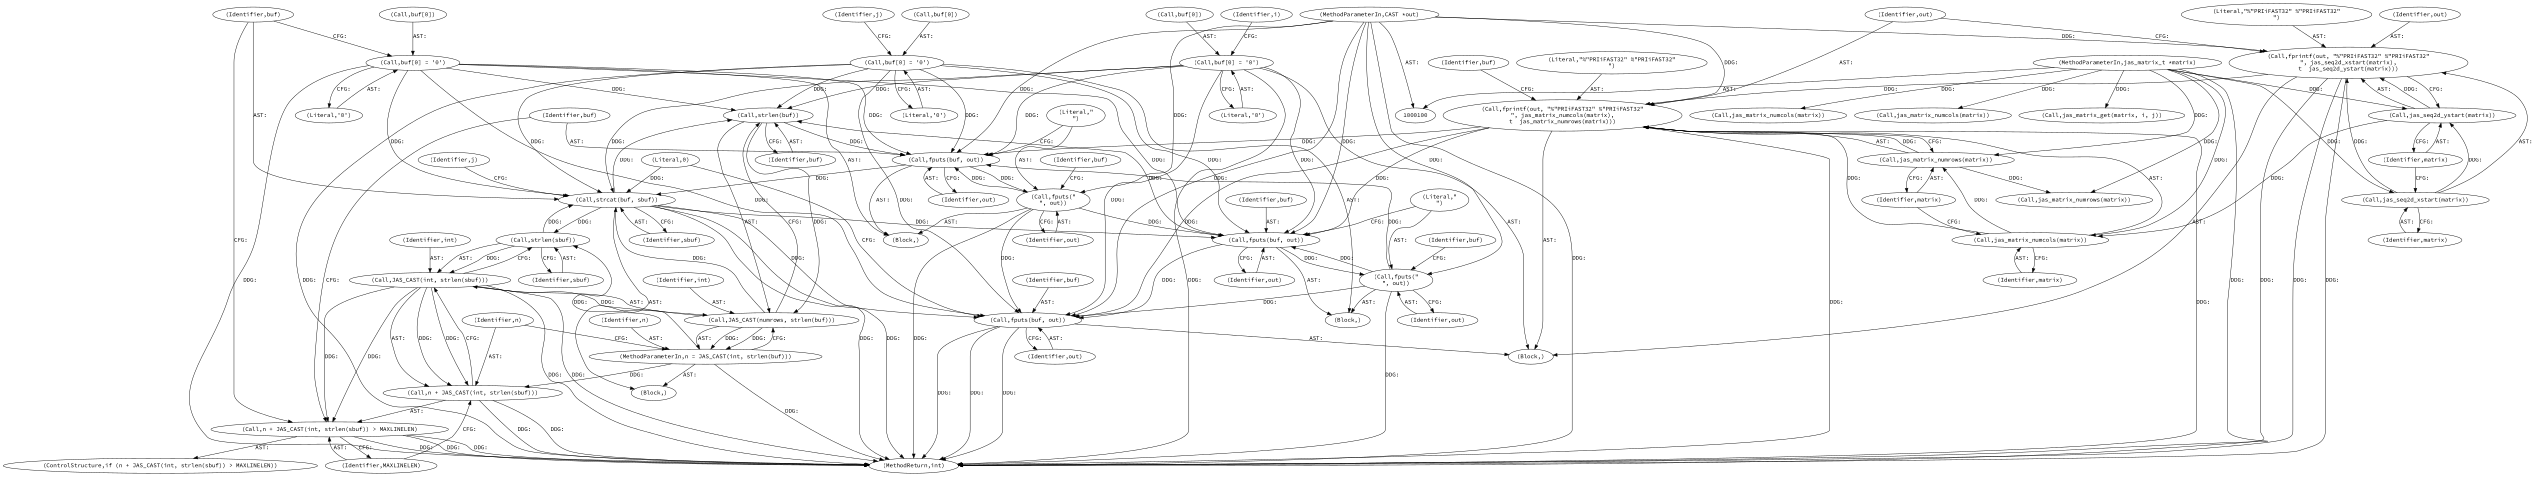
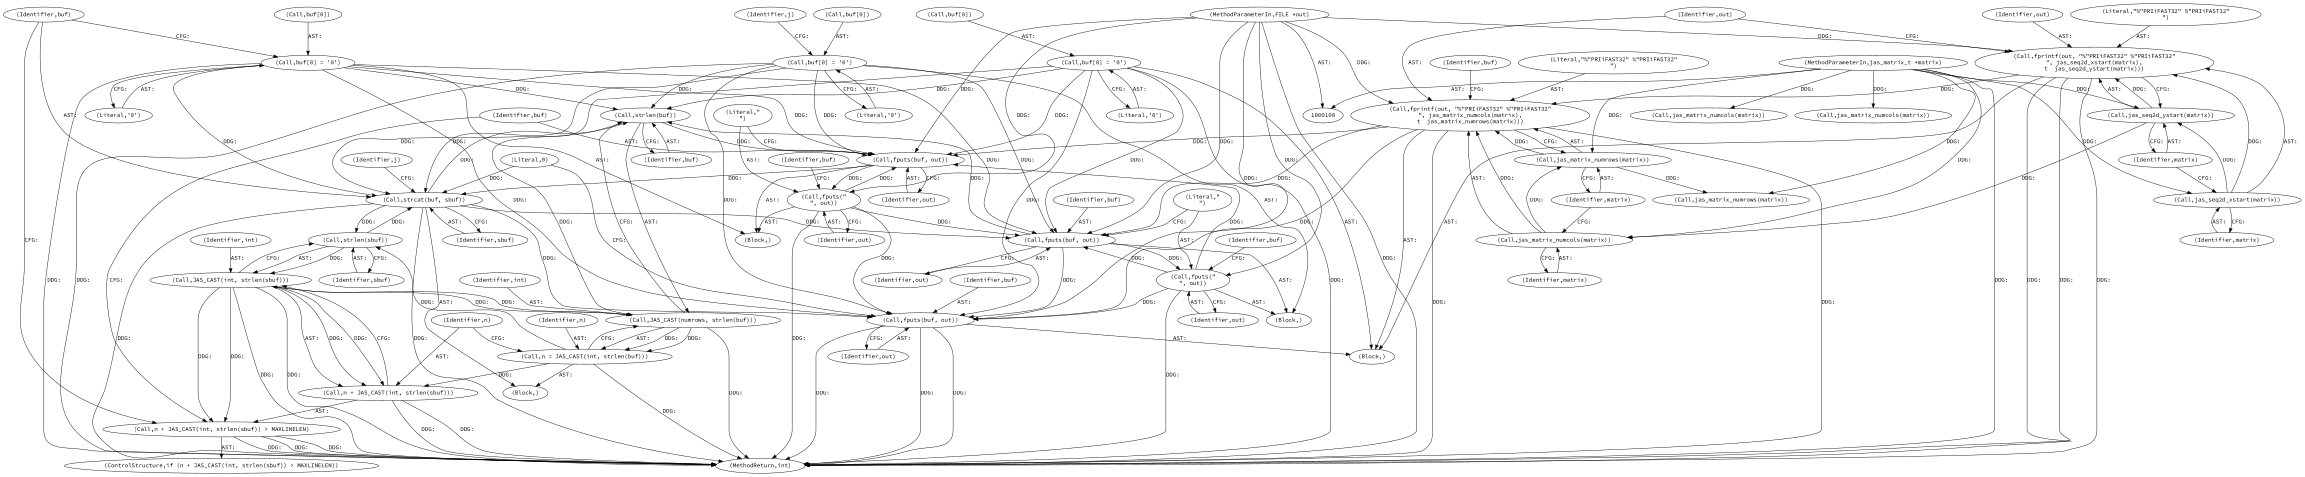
(1257, 15) -> none
(1369, 15) -> (1260, 15)
(2102, 115) -> none
(686, 261) -> (729, 390)
(639, 302) -> (484, 302)
(706, 357) -> (585, 357)
(381, 466) -> none
